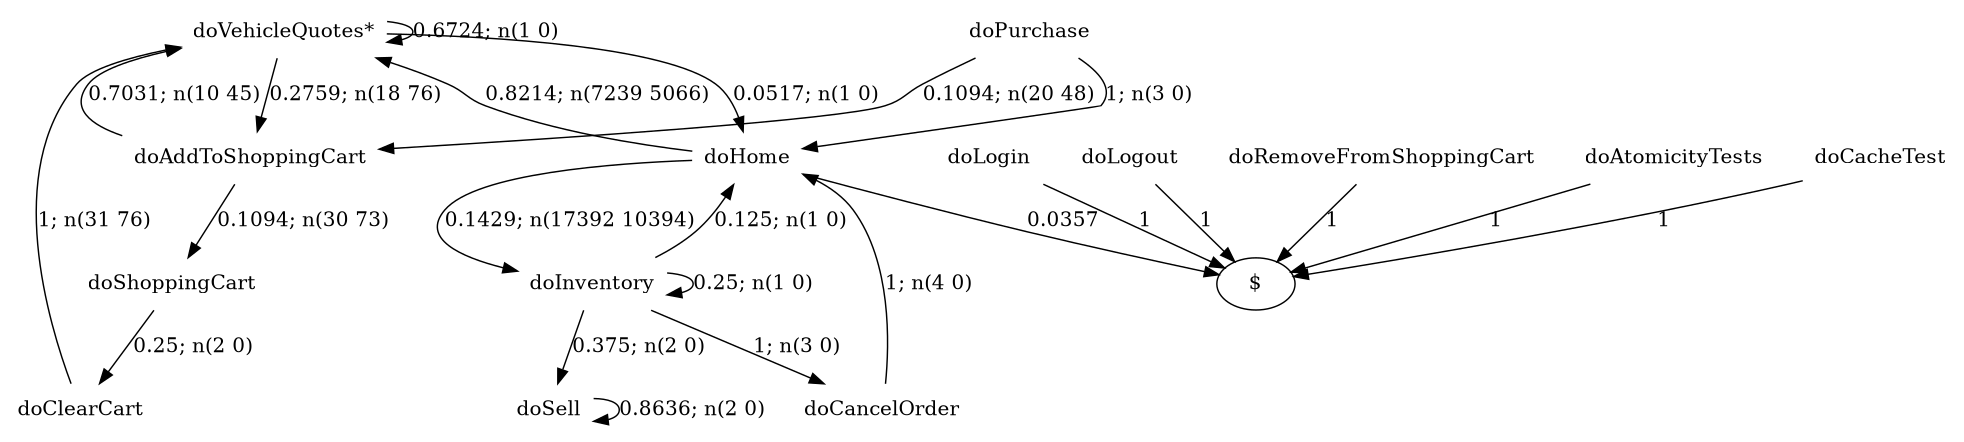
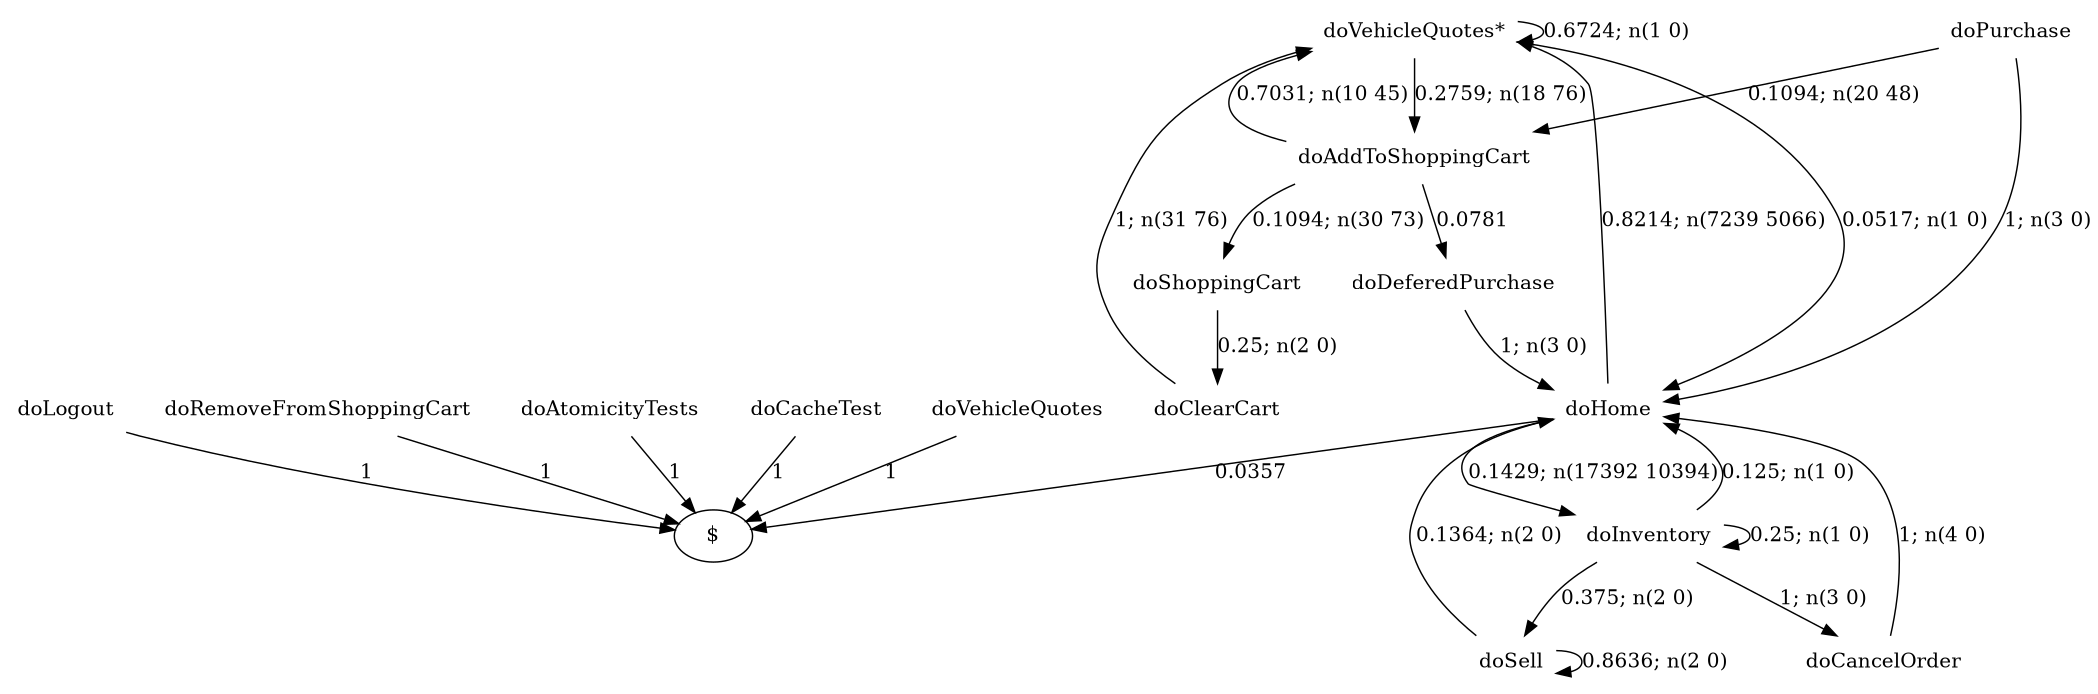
(989, 158) -> (1018, 410)
none -> (1454, 284)
none -> (1417, 507)
